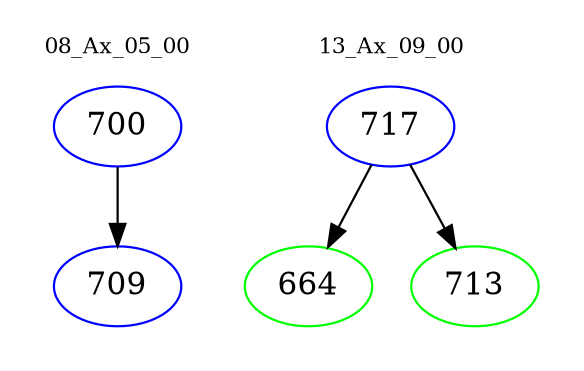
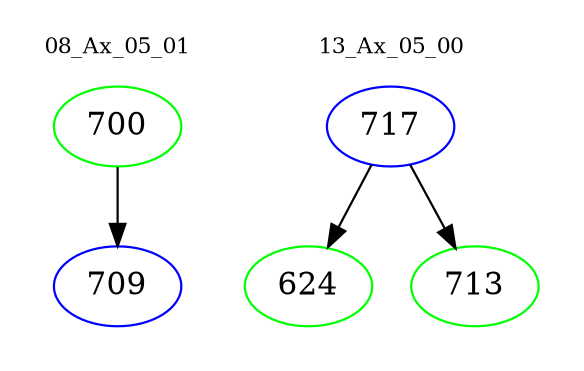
(118, 48) -> (118, 48)
(392, 48) -> (392, 48)
(118, 127) -> (118, 127)
(309, 286) -> (309, 286)
